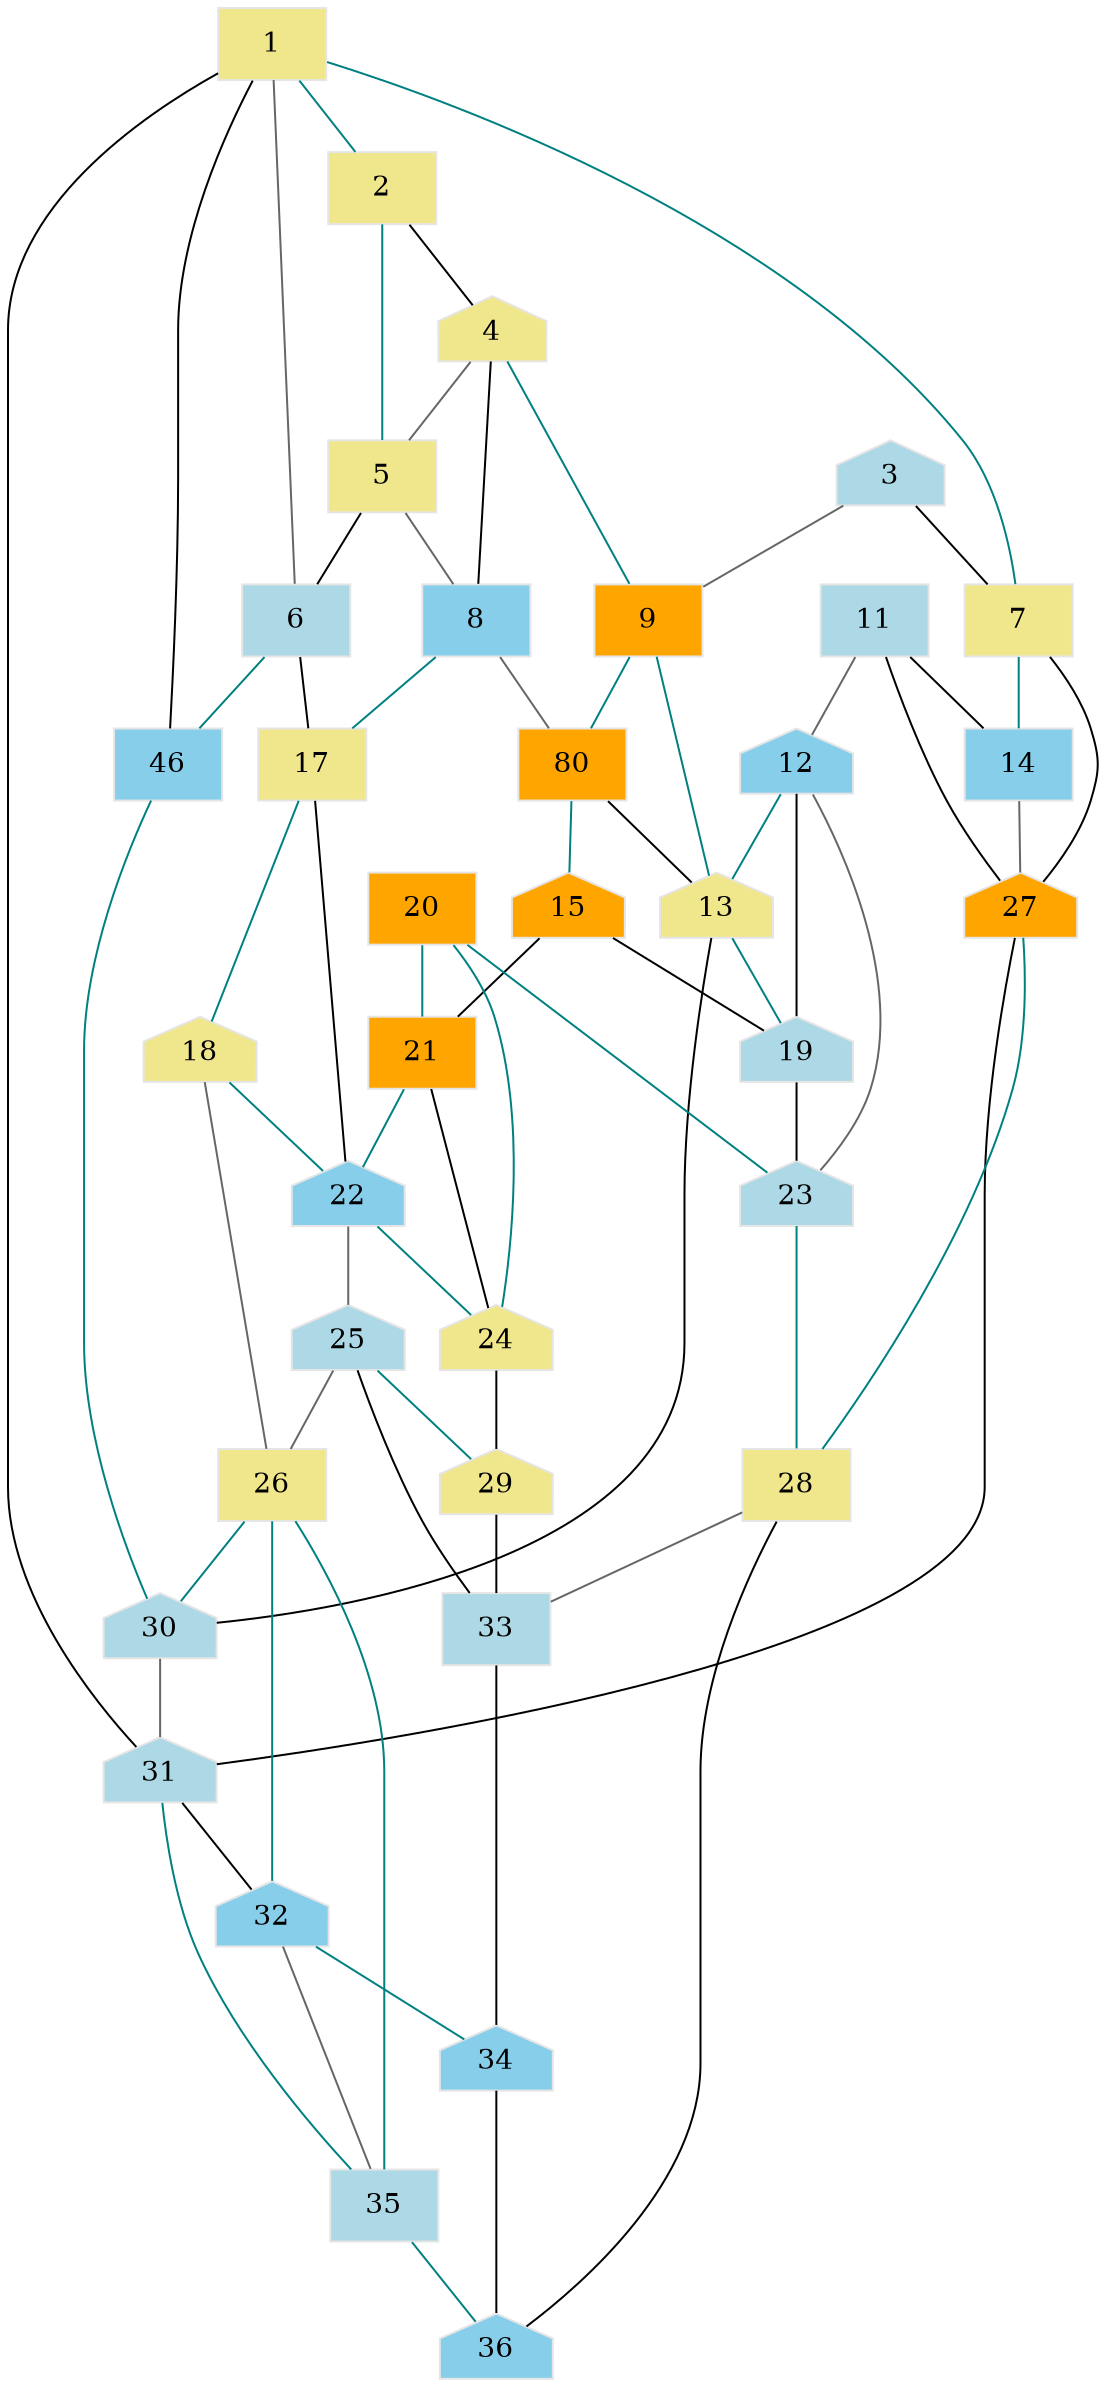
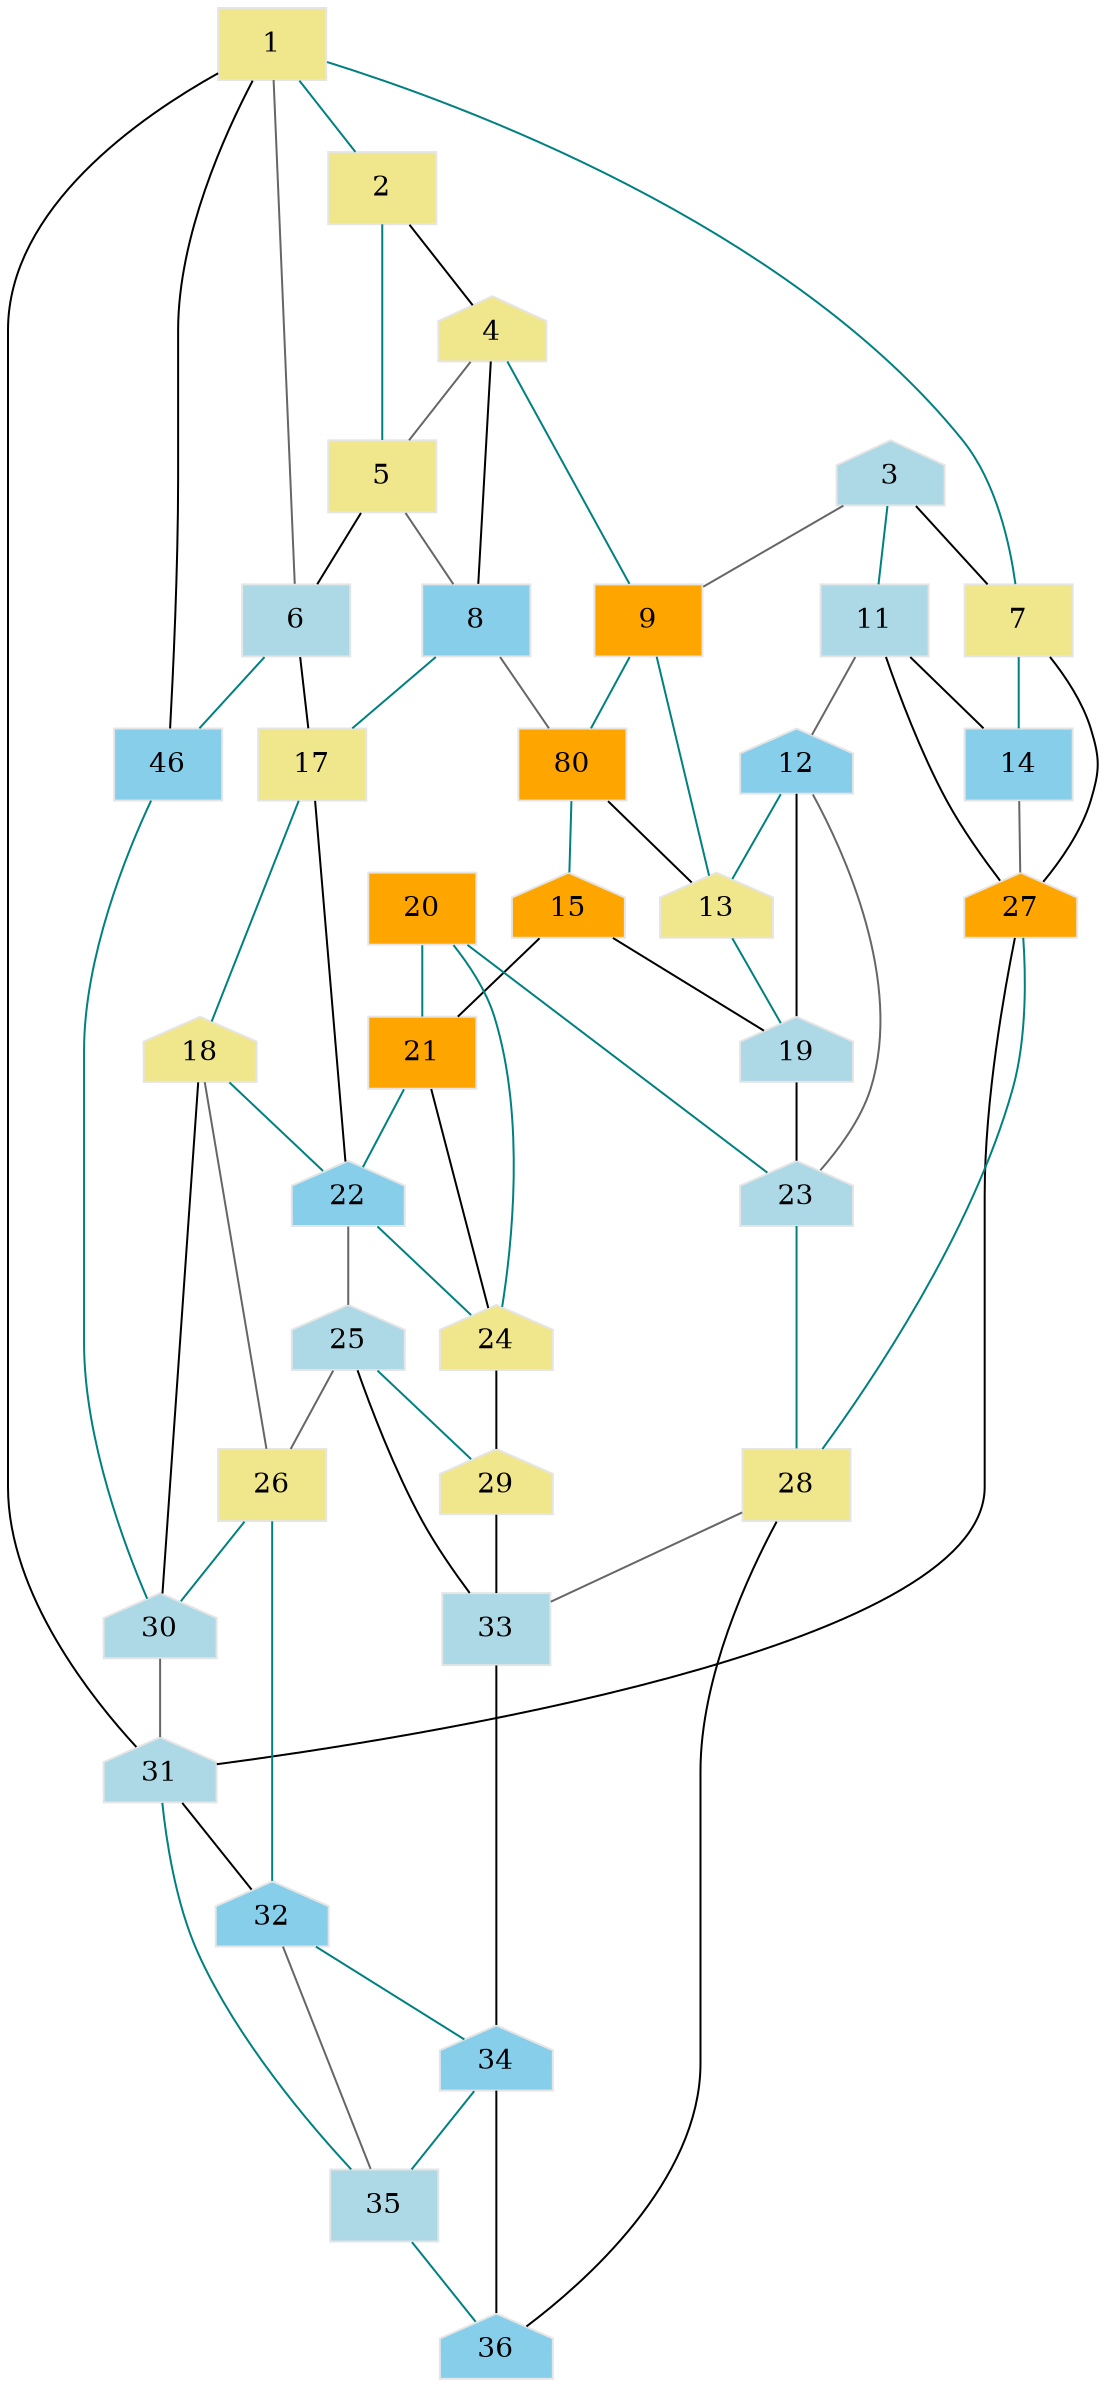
none -> (883, 545)
(659, 1431) -> (180, 1338)
(384, 1836) -> (443, 2130)
